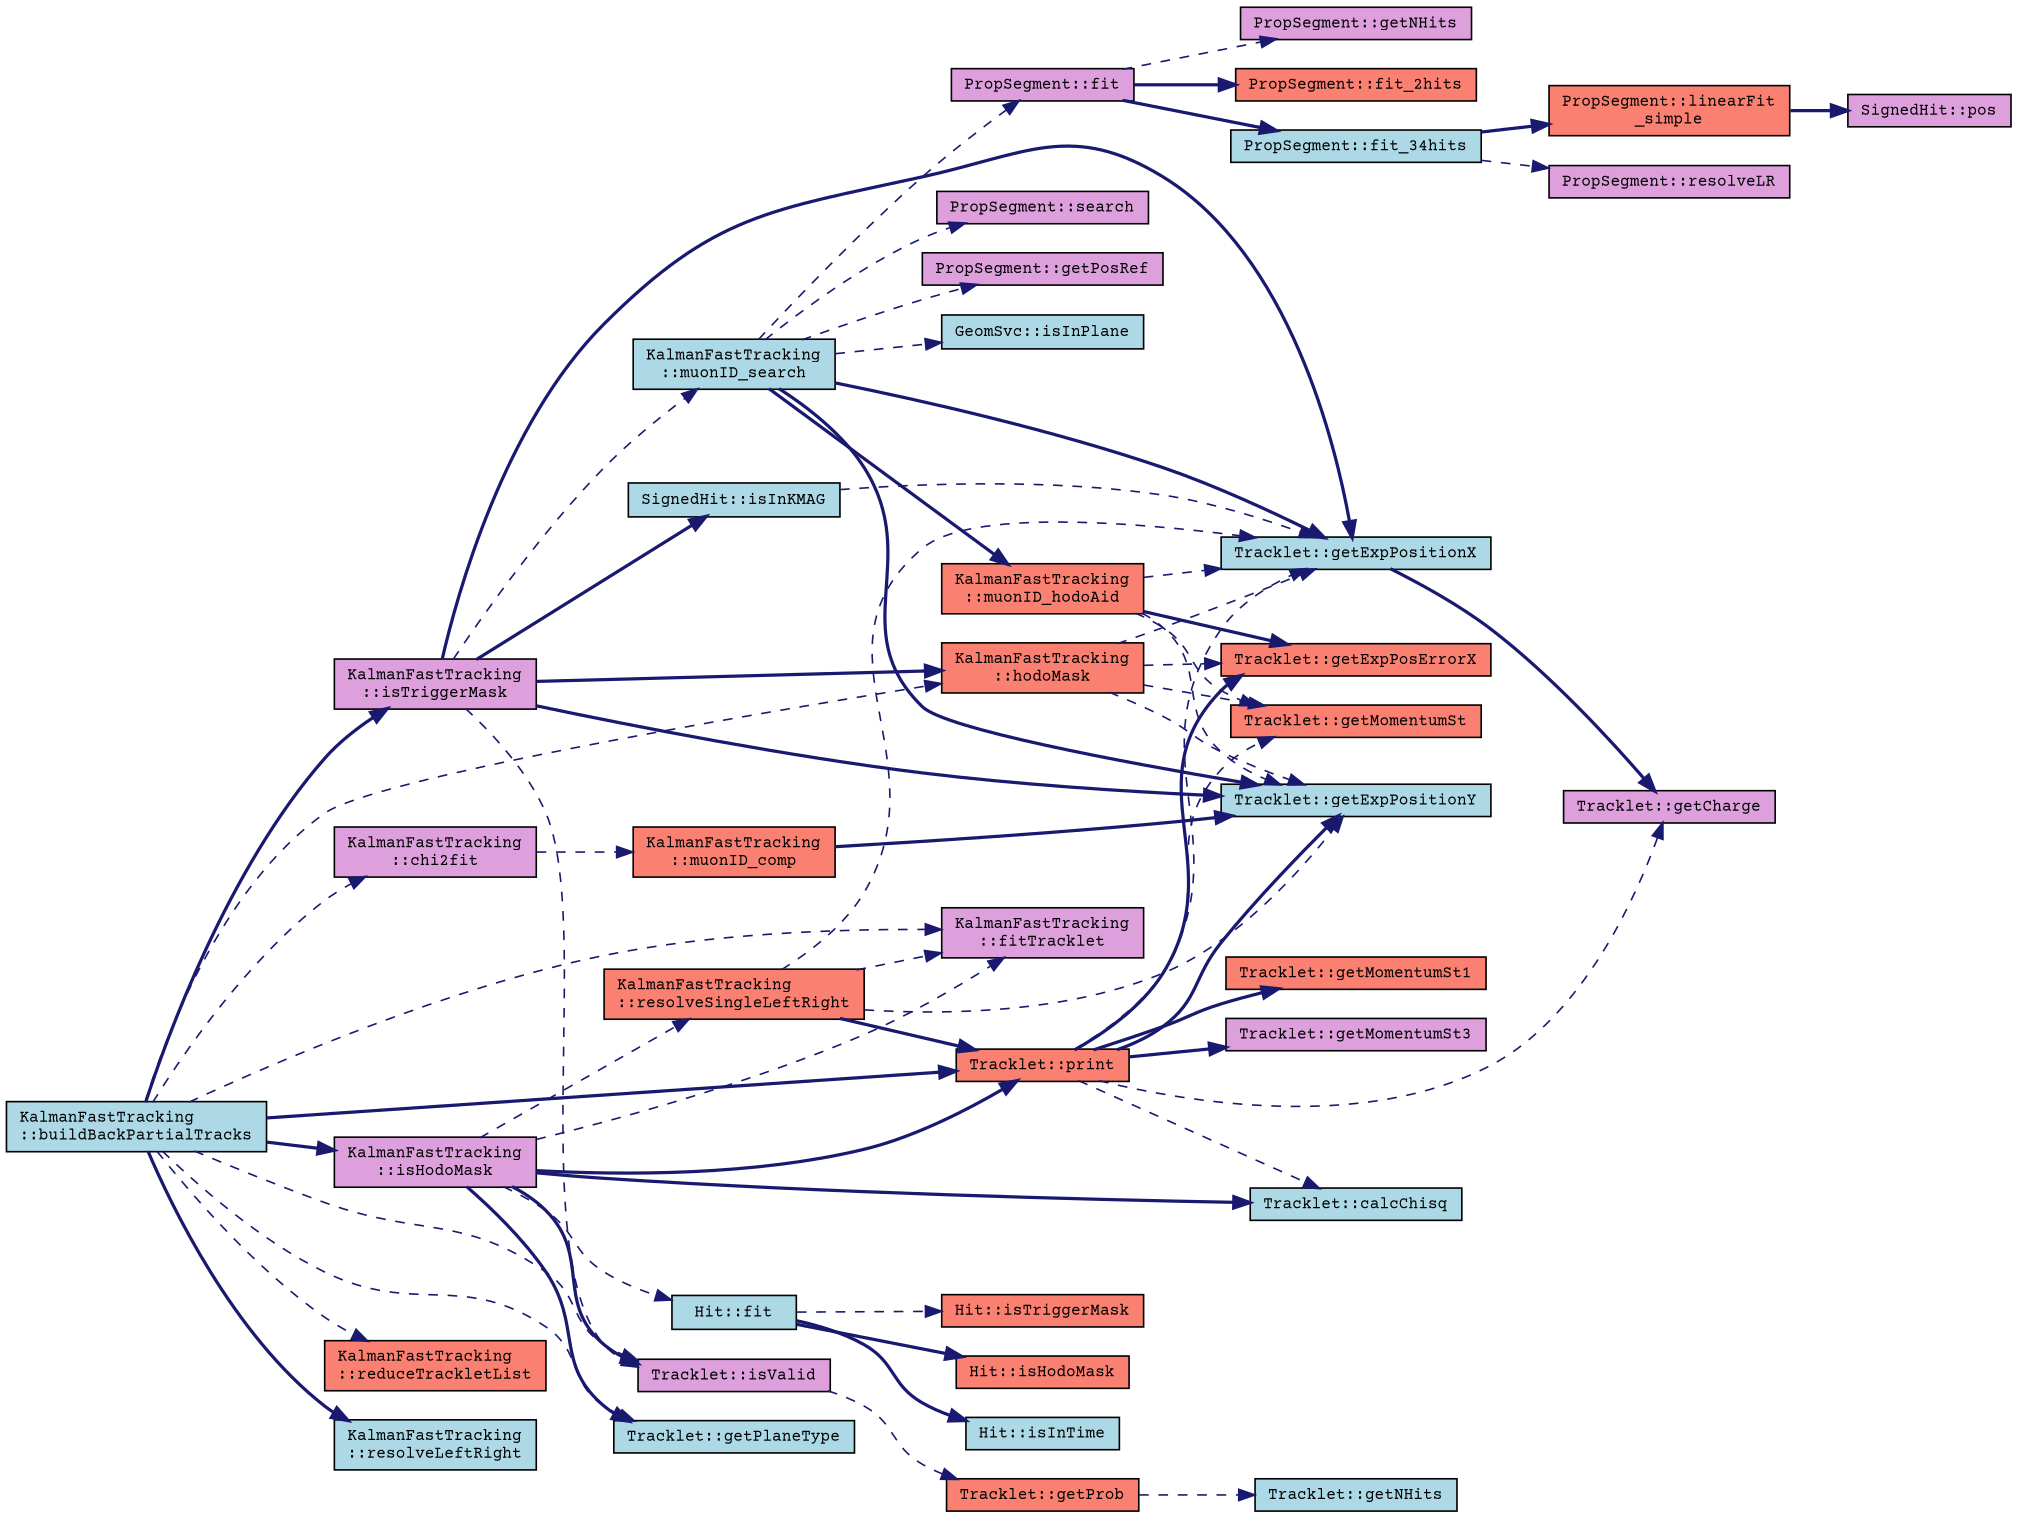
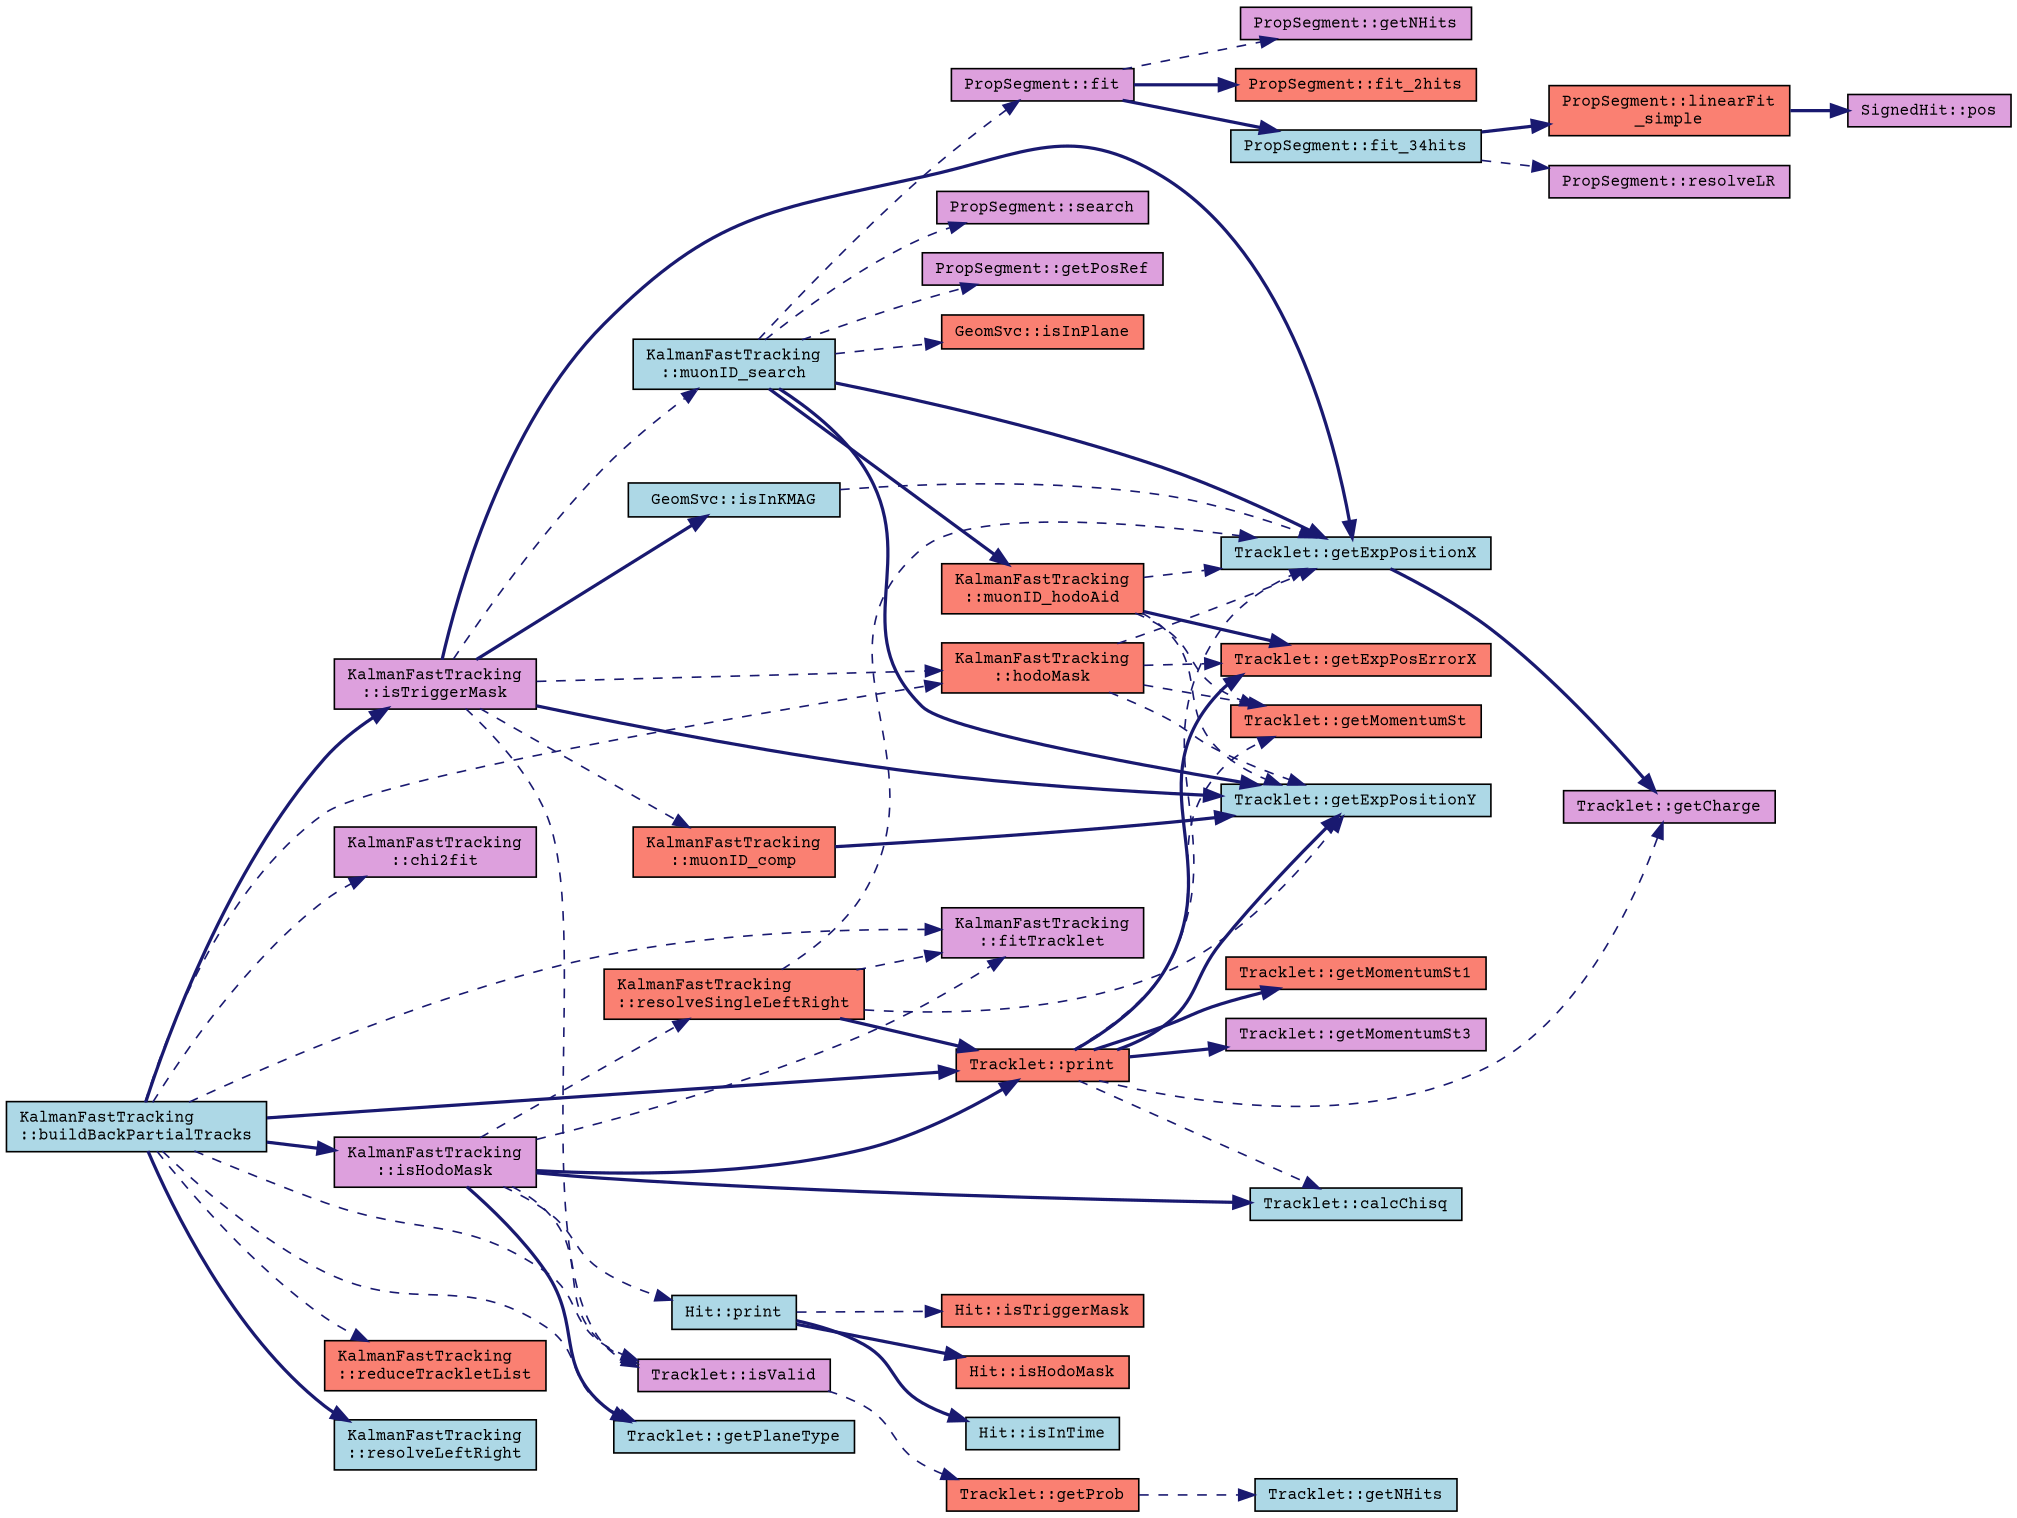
(1043, 332) -> (1043, 332)
(734, 500) -> (734, 500)
(731, 676) -> (731, 676)
(577, 852) -> (577, 764)
(572, 1269) -> (572, 1269)
(734, 1312) -> (734, 1312)
